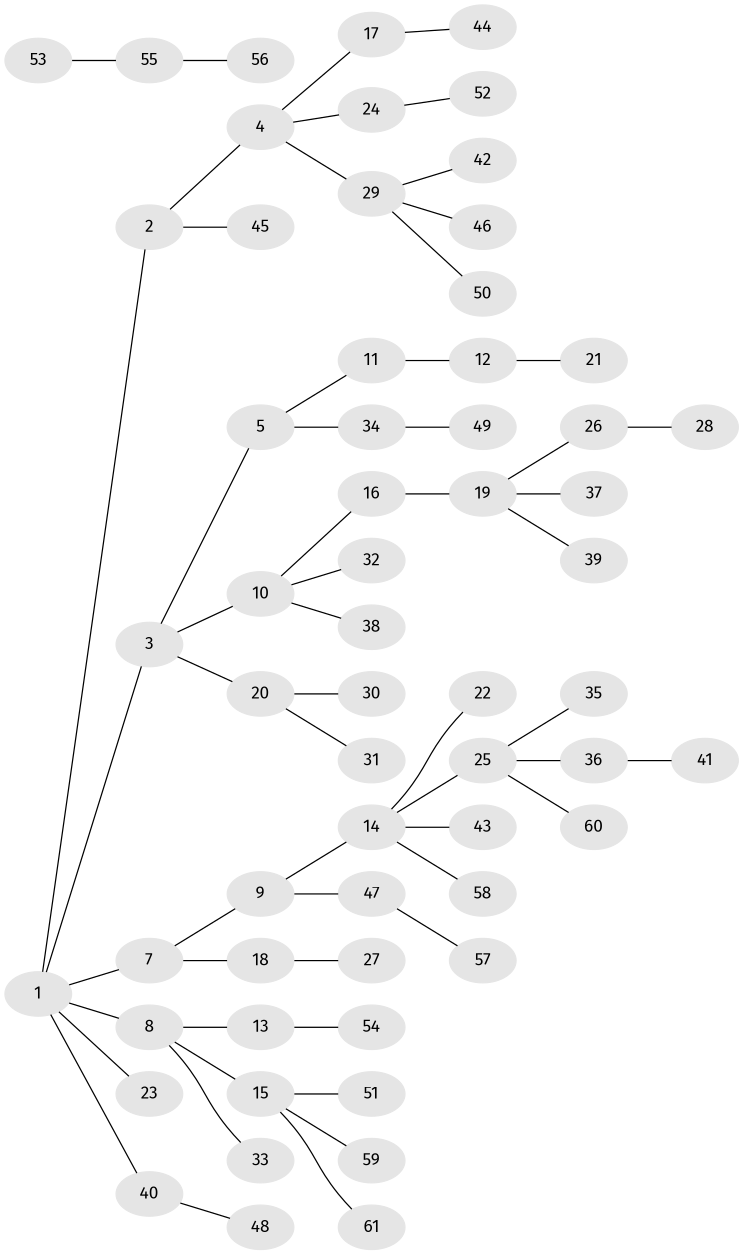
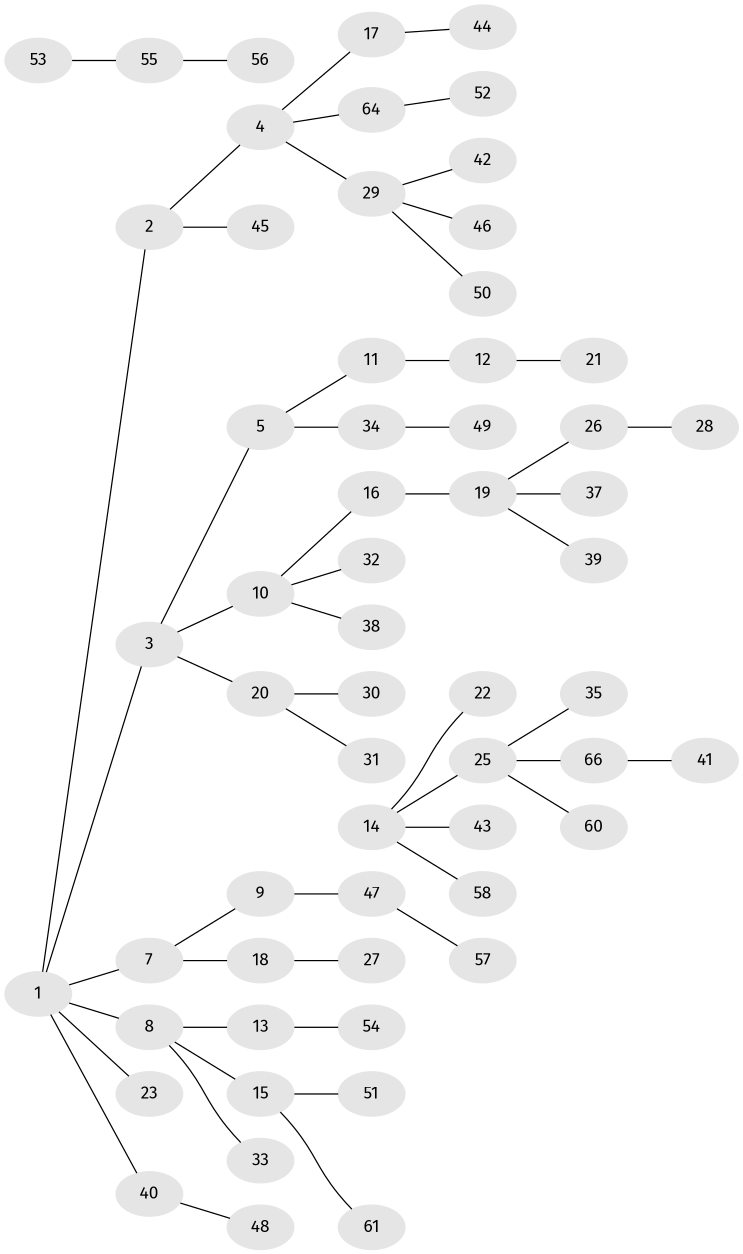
(372, 110) -> (372, 110)
(594, 761) -> (594, 761)
(316, 861) -> none
(372, 1161) -> none
